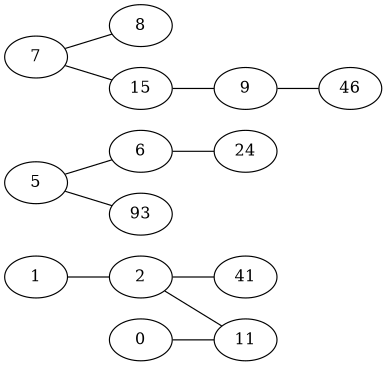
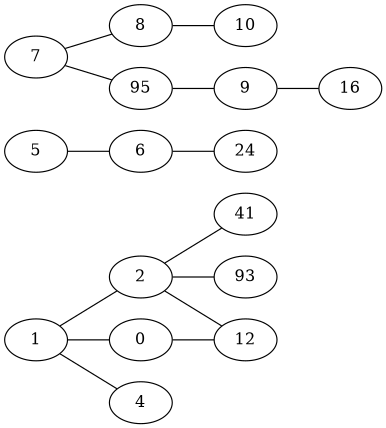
none -> (246, 26)
(141, 88) -> (141, 88)
(350, 88) -> (350, 88)
(89, 199) -> (193, 277)
none -> (89, 340)
(246, 340) -> (246, 340)
none -> (141, 403)
